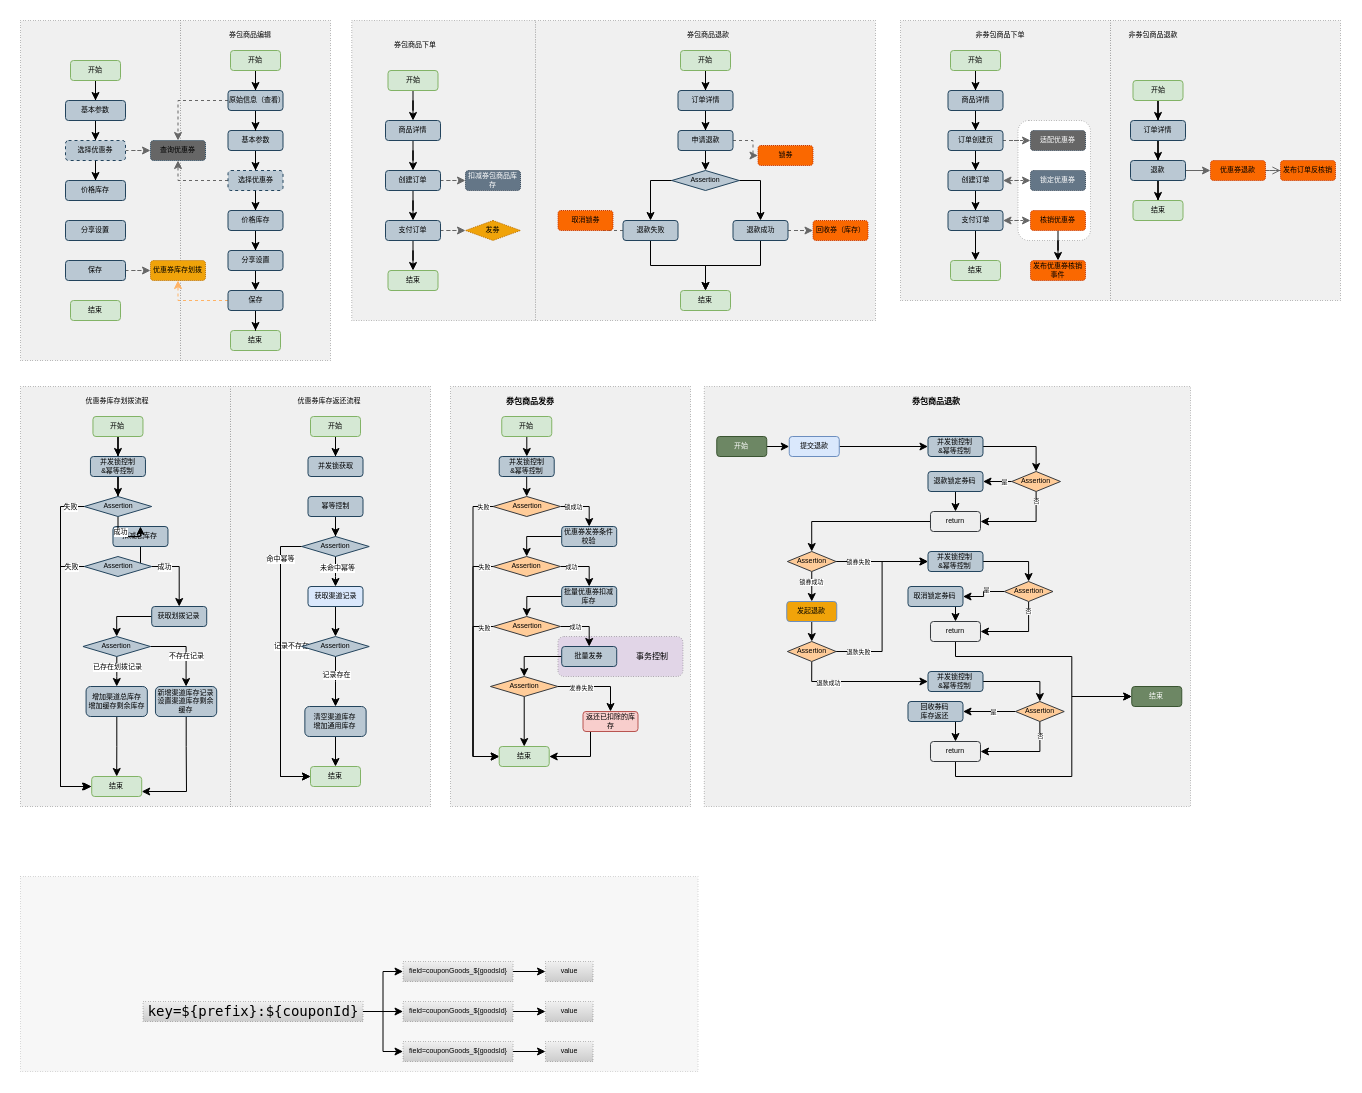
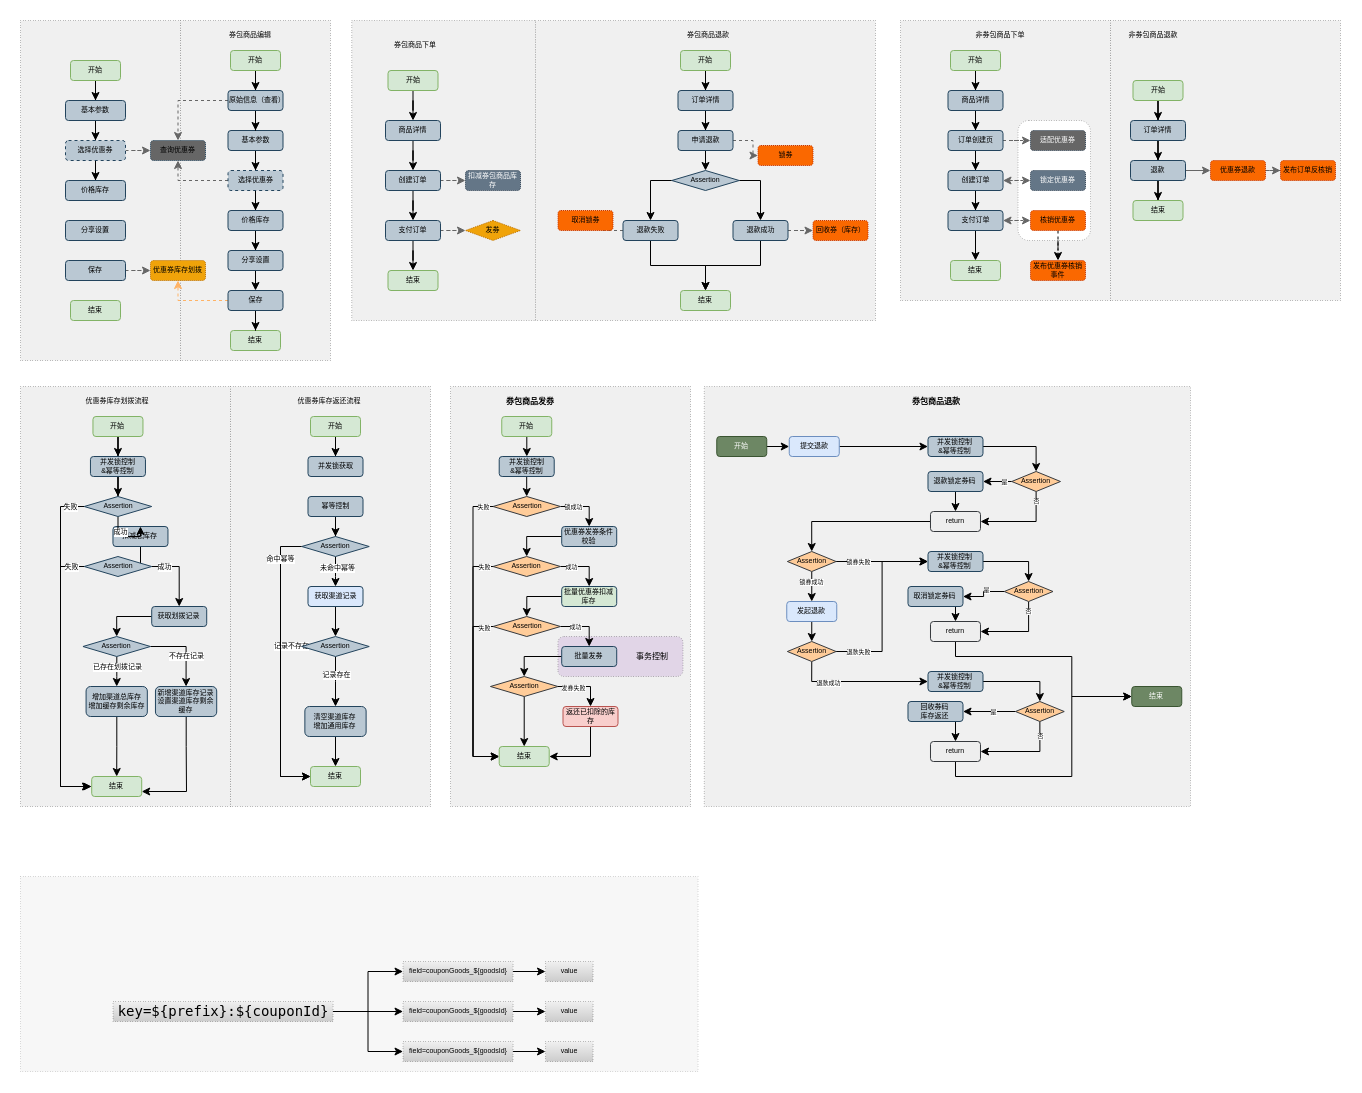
(1274, 171) -> (1272, 171)
(1058, 250) -> (1058, 250)
(589, 597) -> (589, 597)
(812, 612) -> (812, 612)
(611, 722) -> (591, 717)
(253, 1012) -> (223, 1012)
